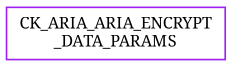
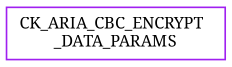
(116, 33) -> (116, 33)
